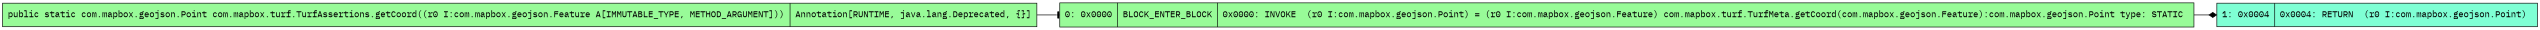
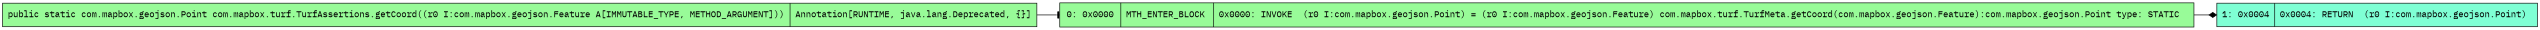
(1168, 15) -> (1165, 15)
